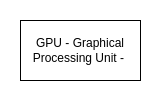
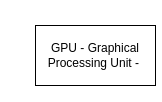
(81, 51) -> (96, 56)
